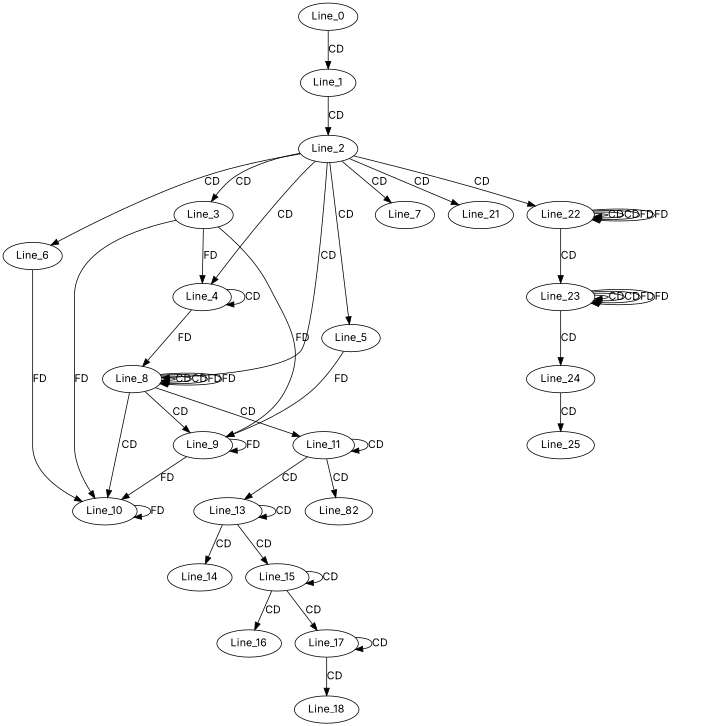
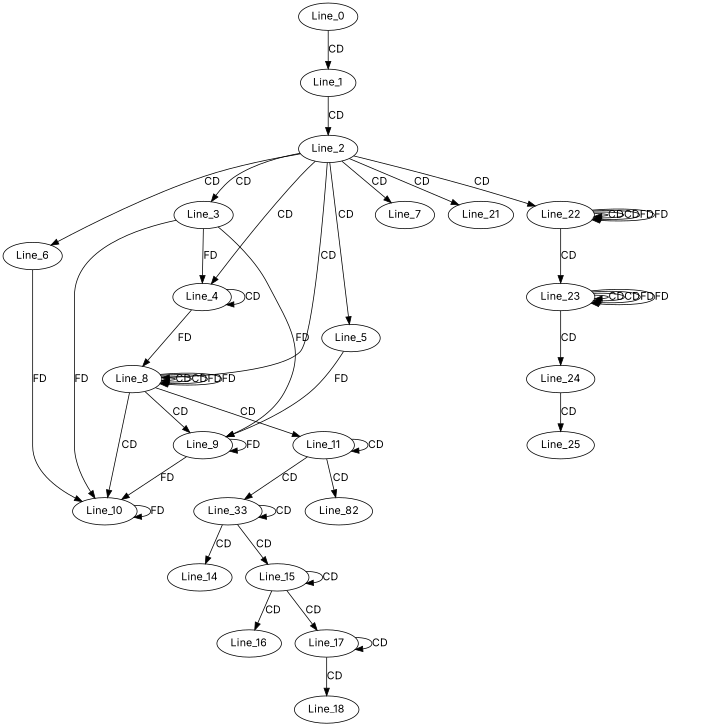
(228, 511) -> (228, 511)
